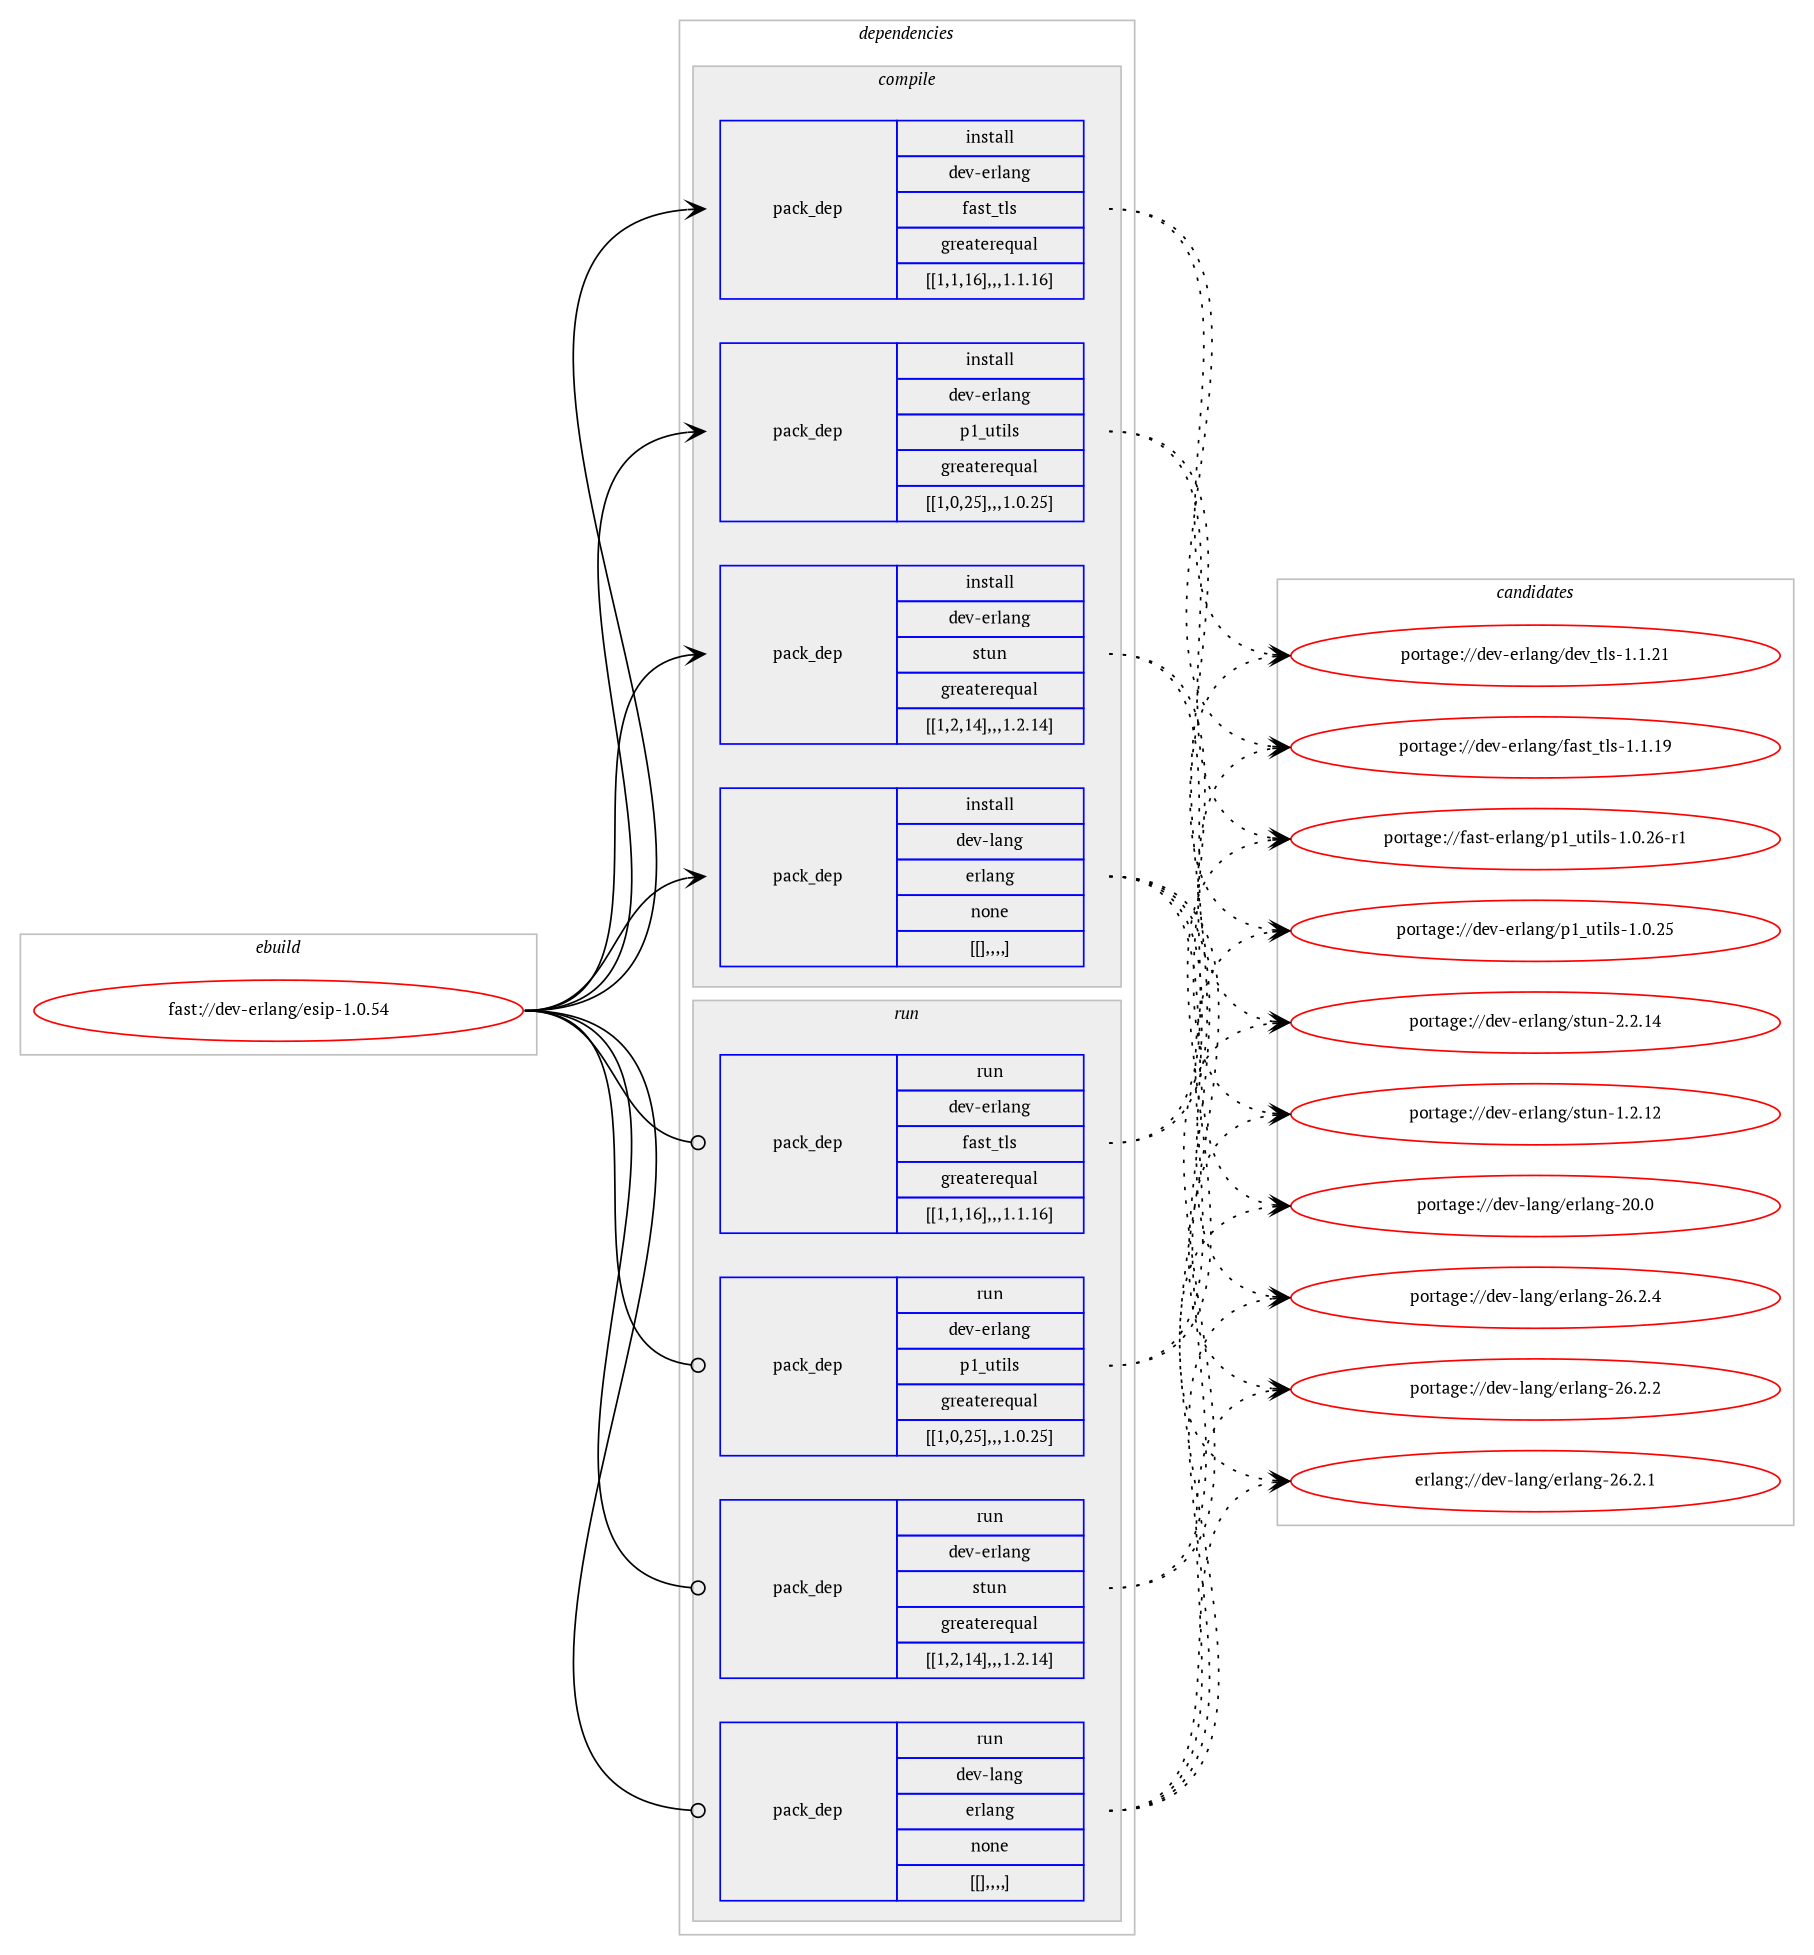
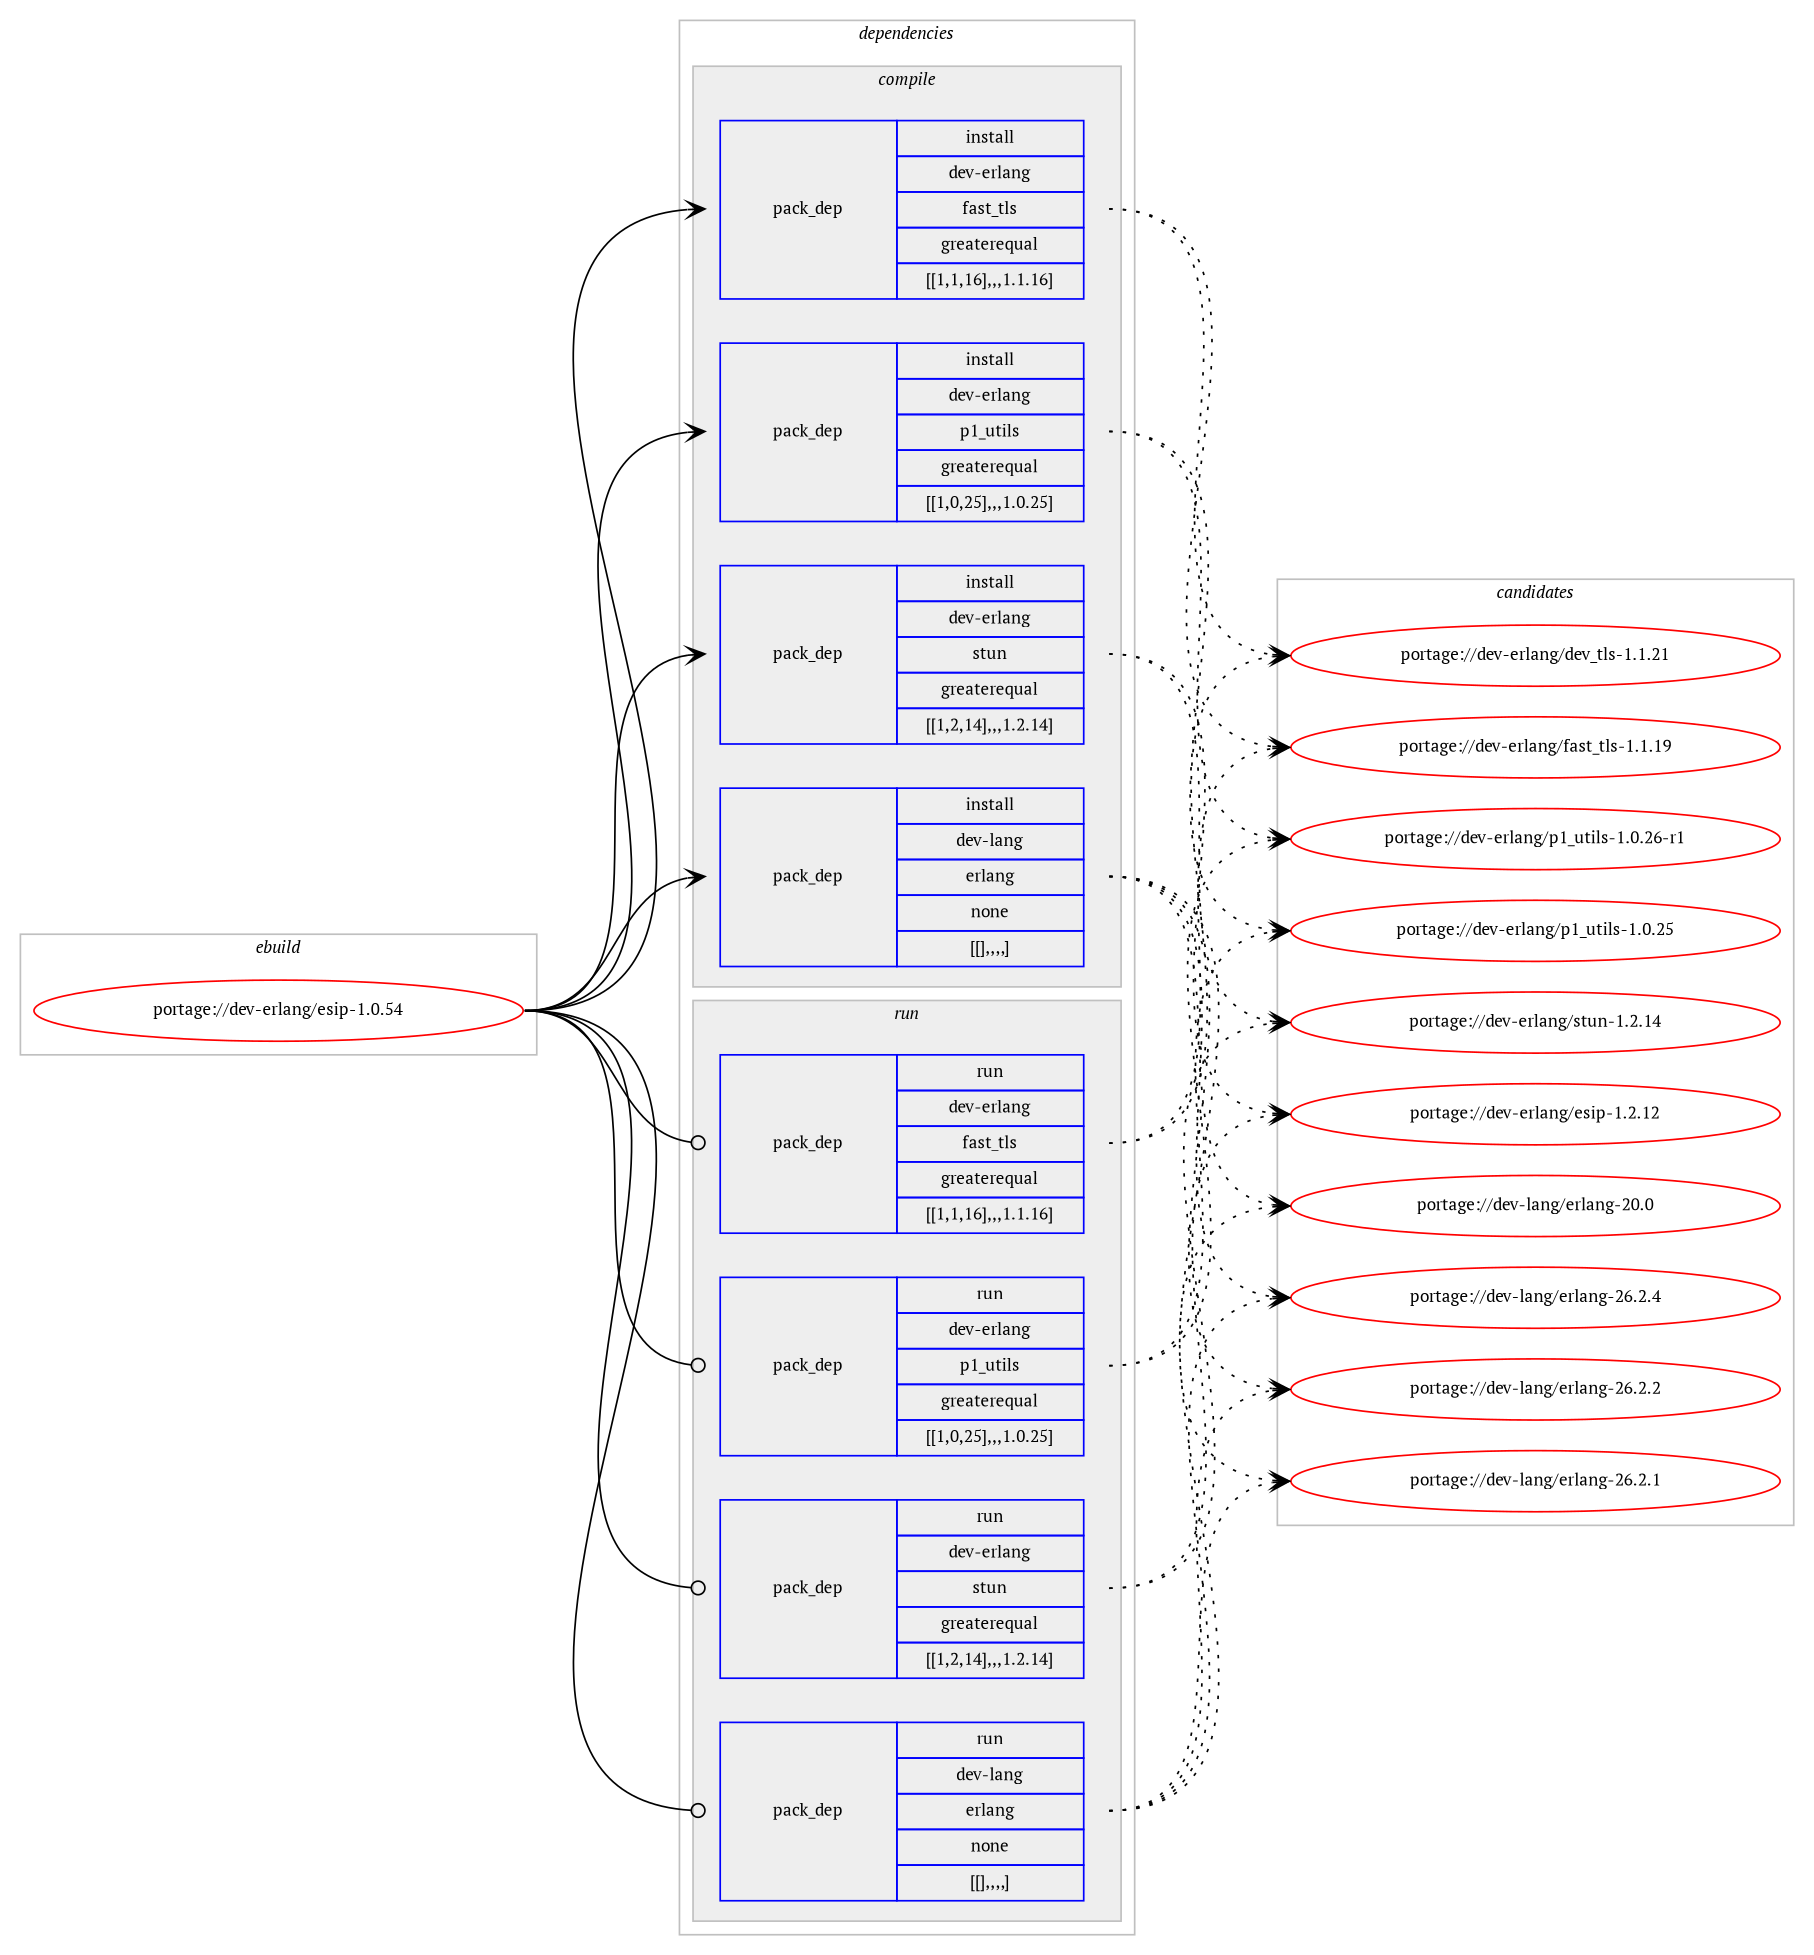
(1536, 839) -> (1536, 839)
(279, 1011) -> (279, 1011)
(1536, 1023) -> (1536, 1023)
(1536, 1114) -> (1536, 1114)
(1536, 1481) -> (1536, 1481)
